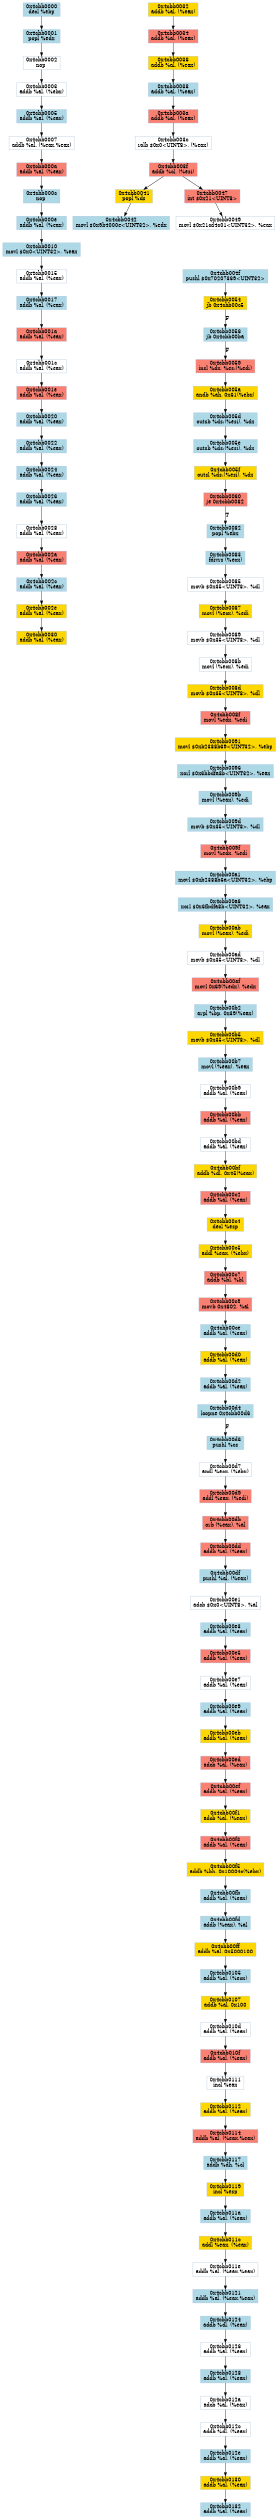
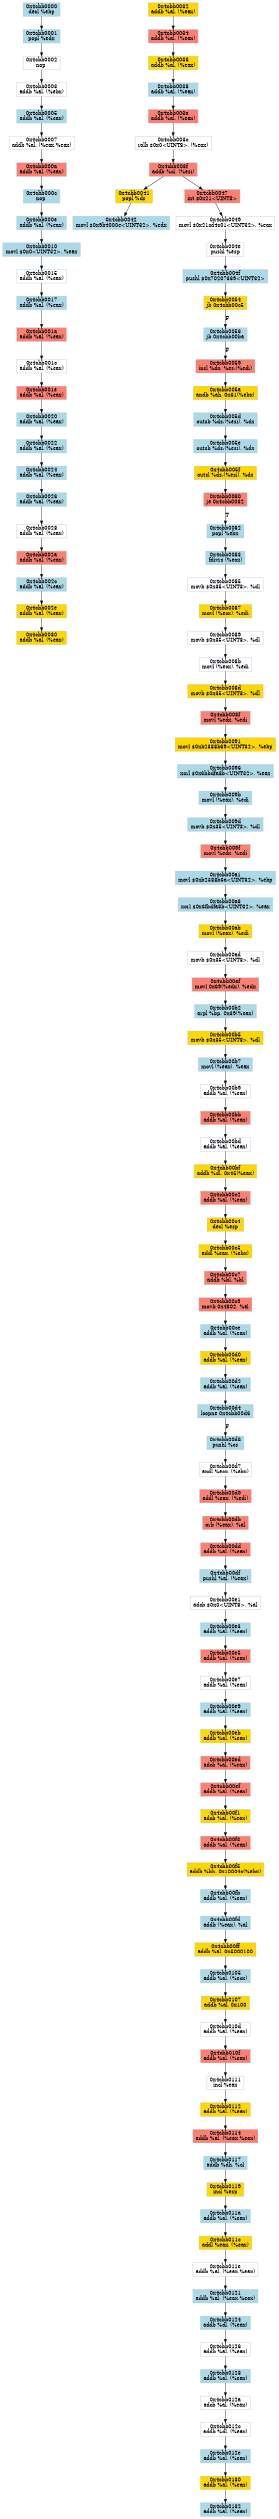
none -> (225, 250)
